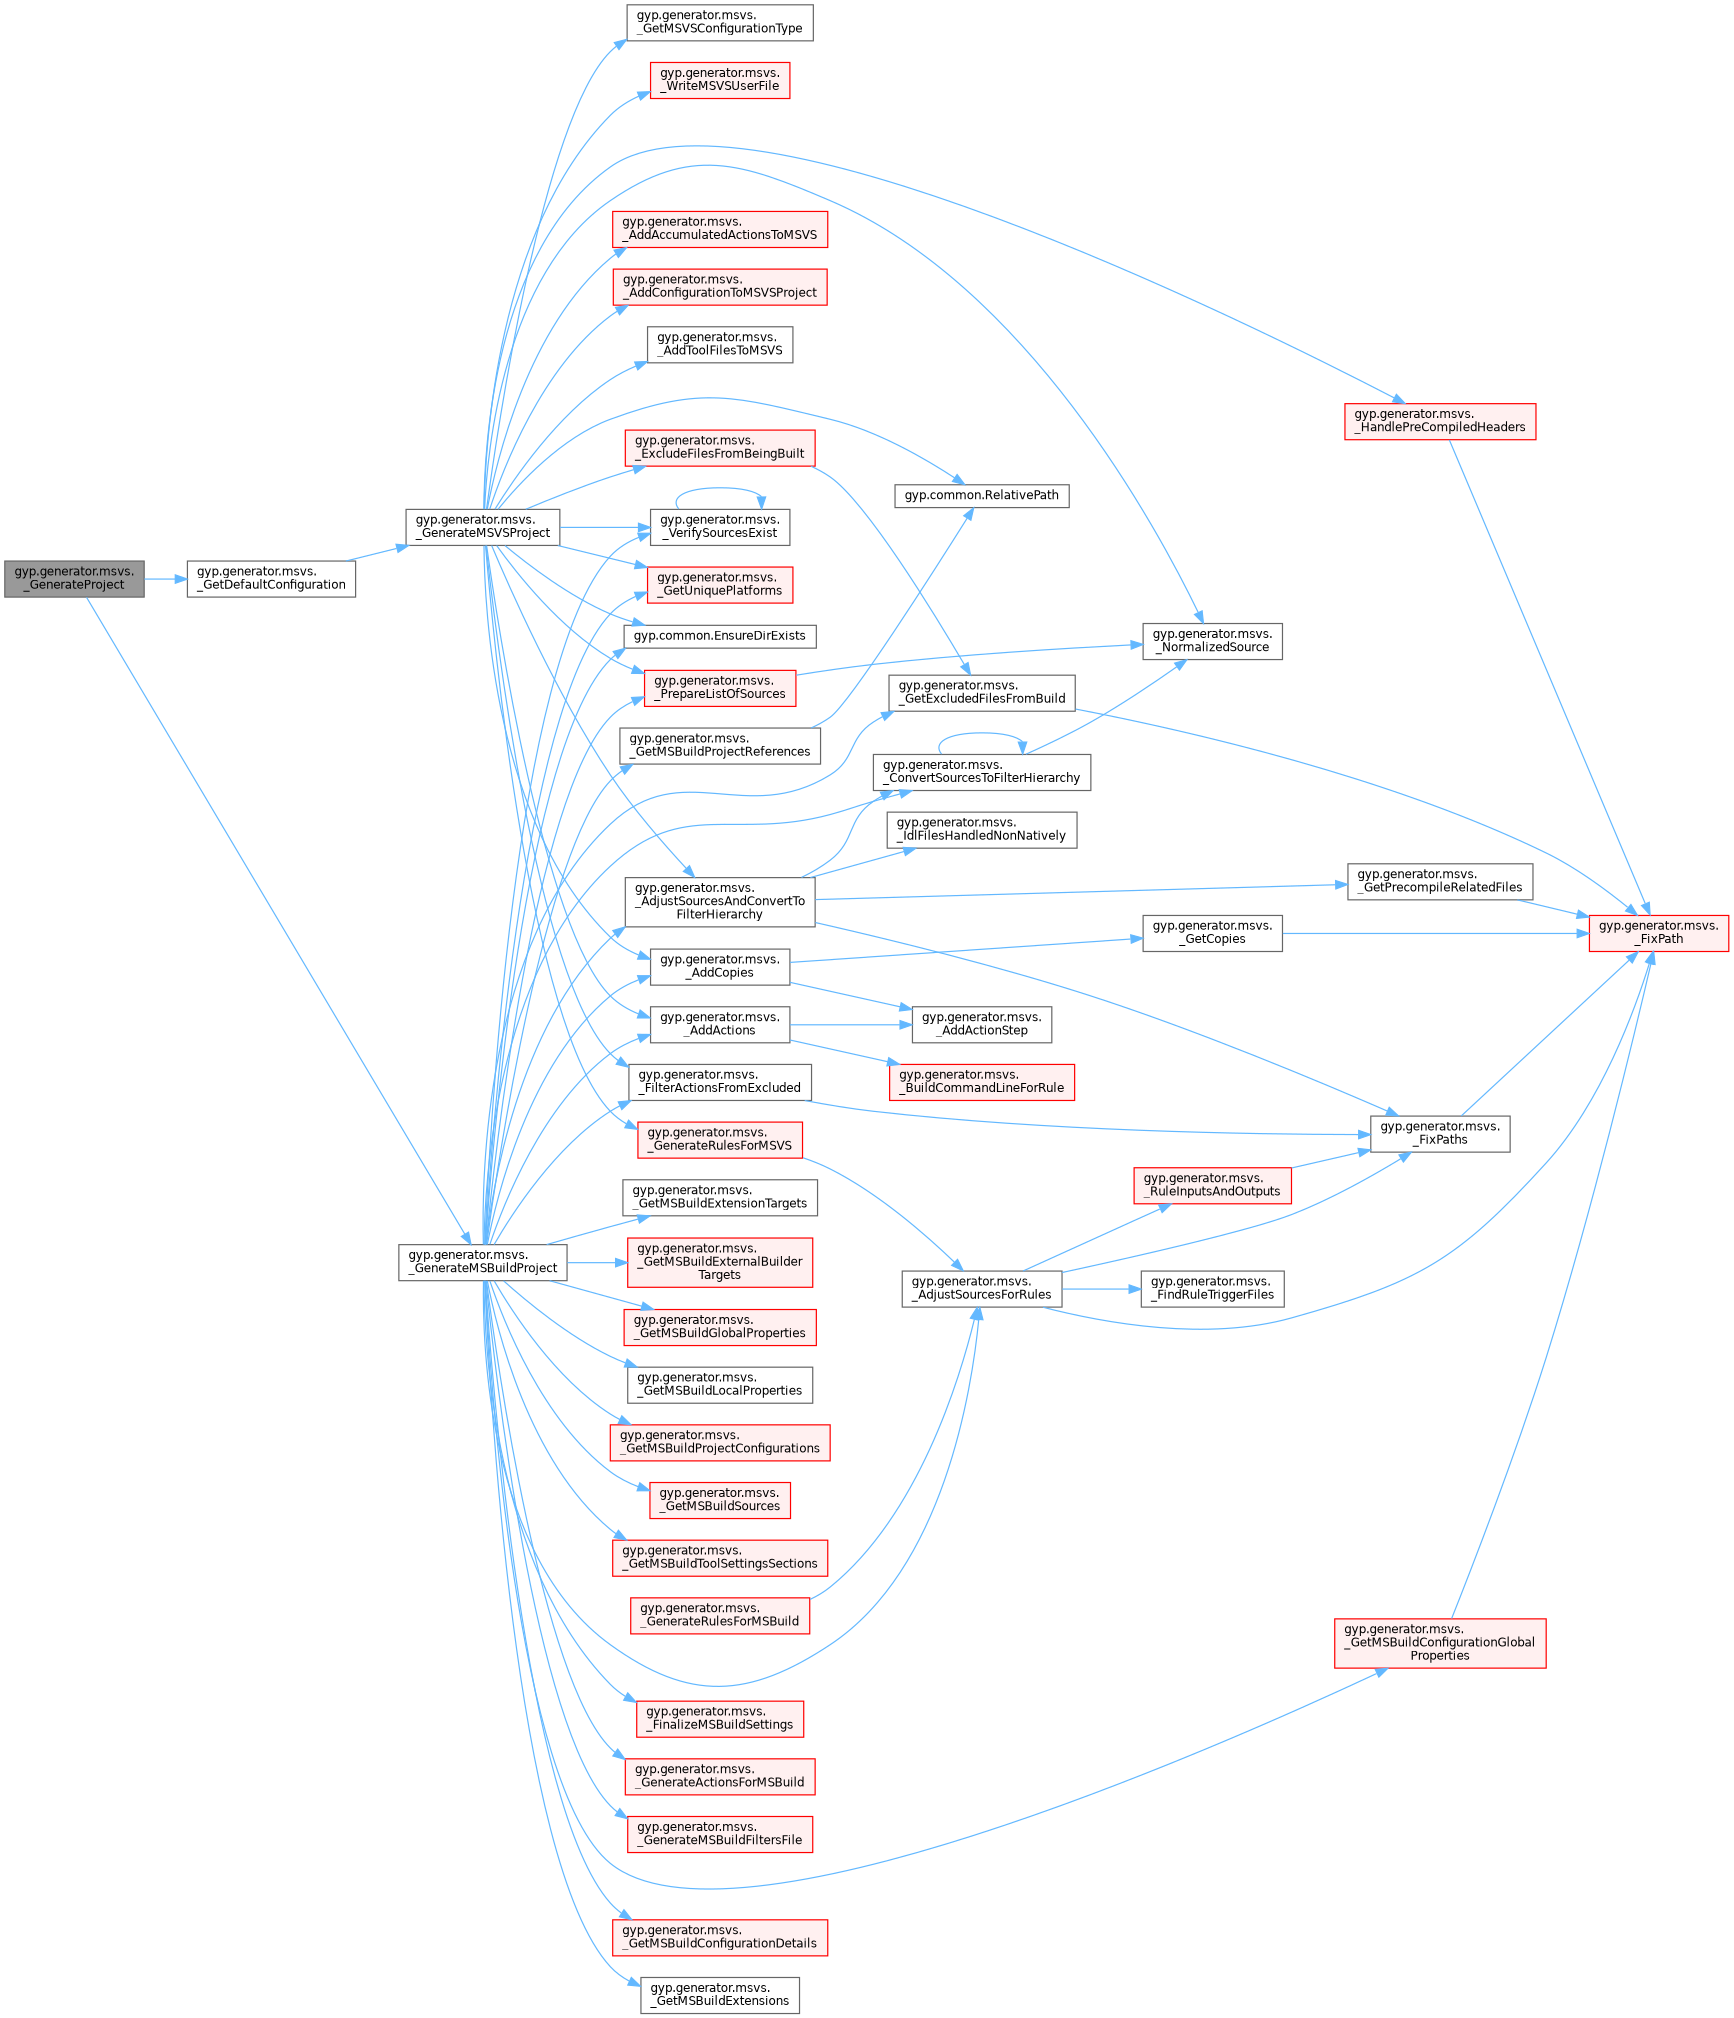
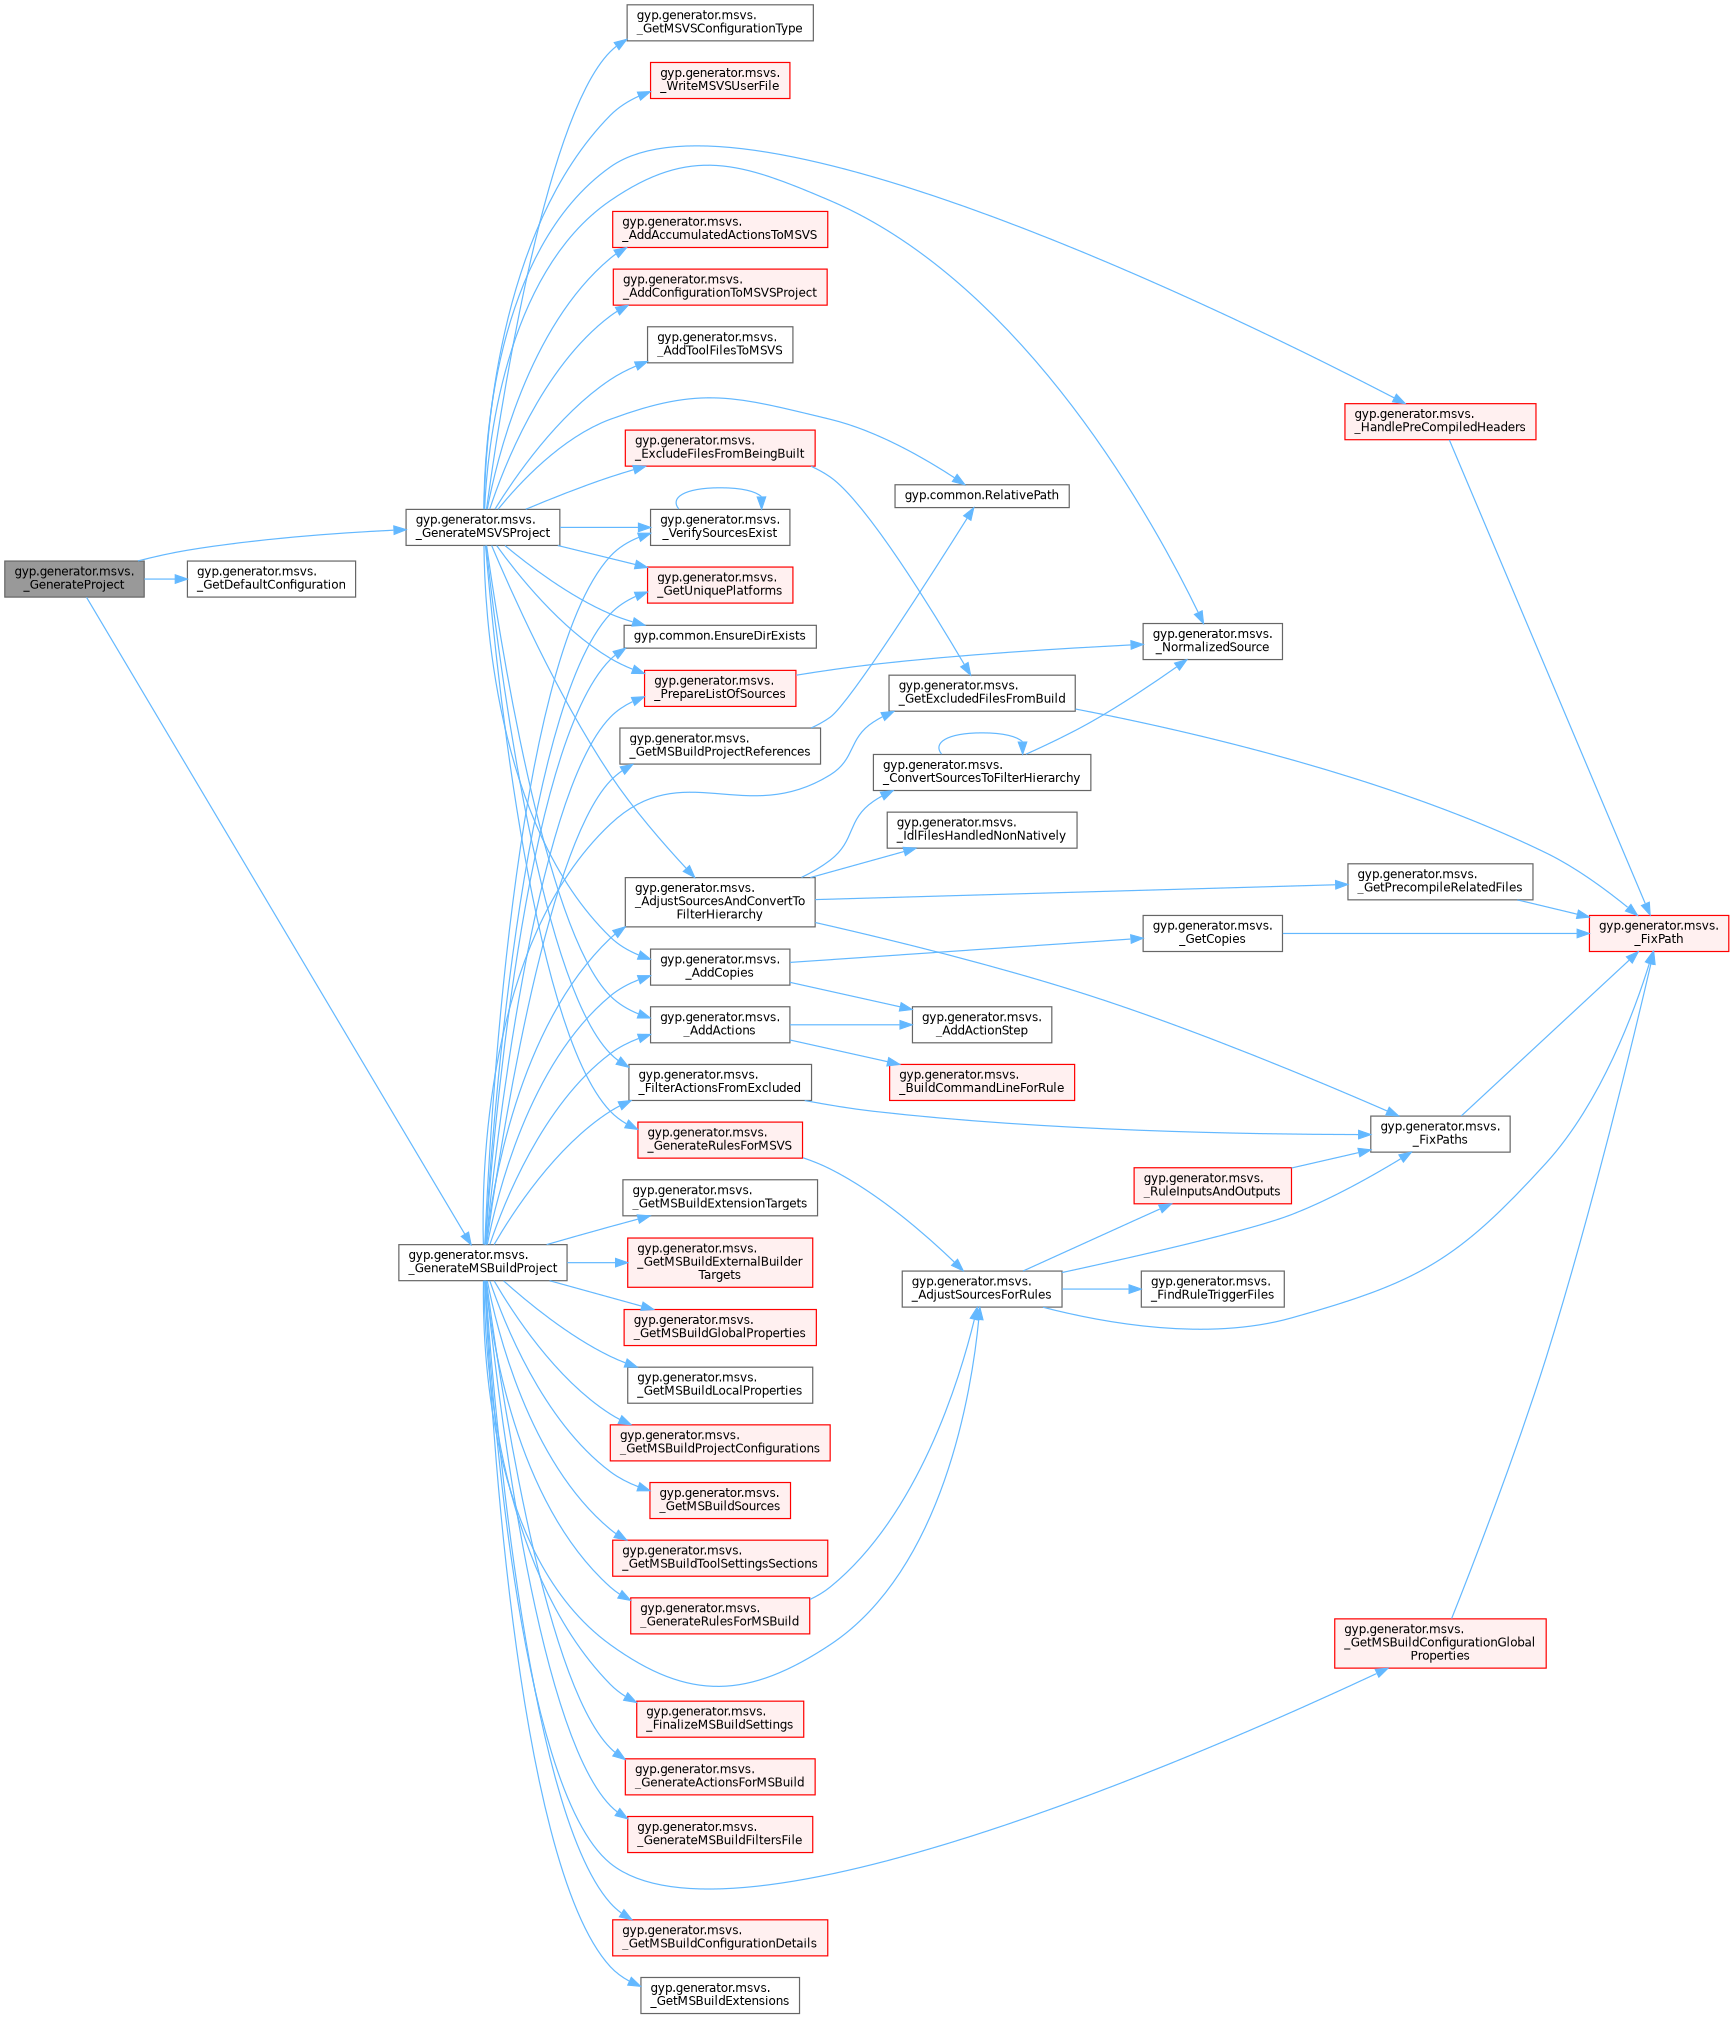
(371, 555) -> (265, 540)
(588, 892) -> (524, 1451)
